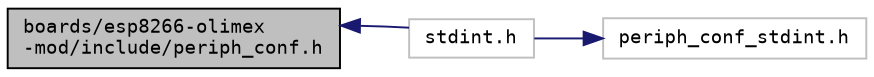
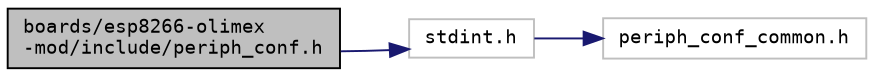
(385, 27) -> (365, 51)
(735, 38) -> (735, 38)
